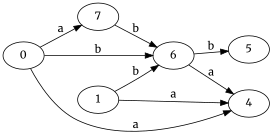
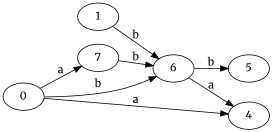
(170, 102) -> none
